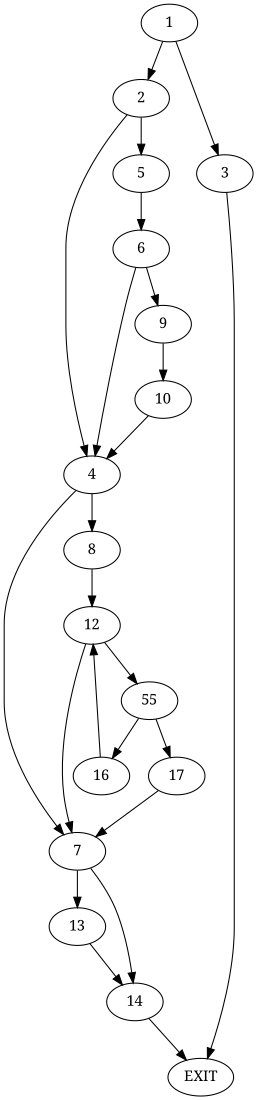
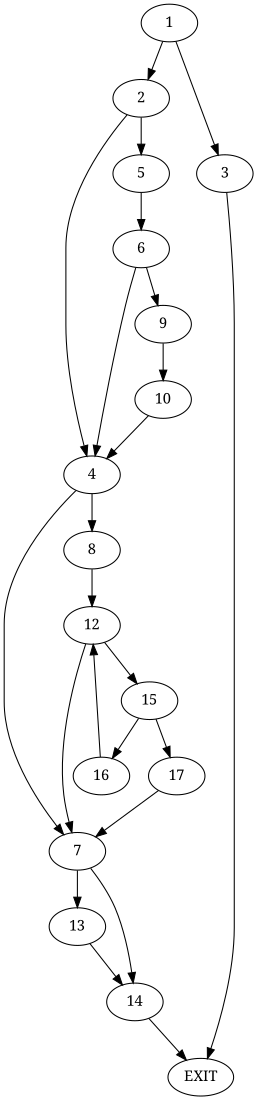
(150, 701) -> (150, 701)
